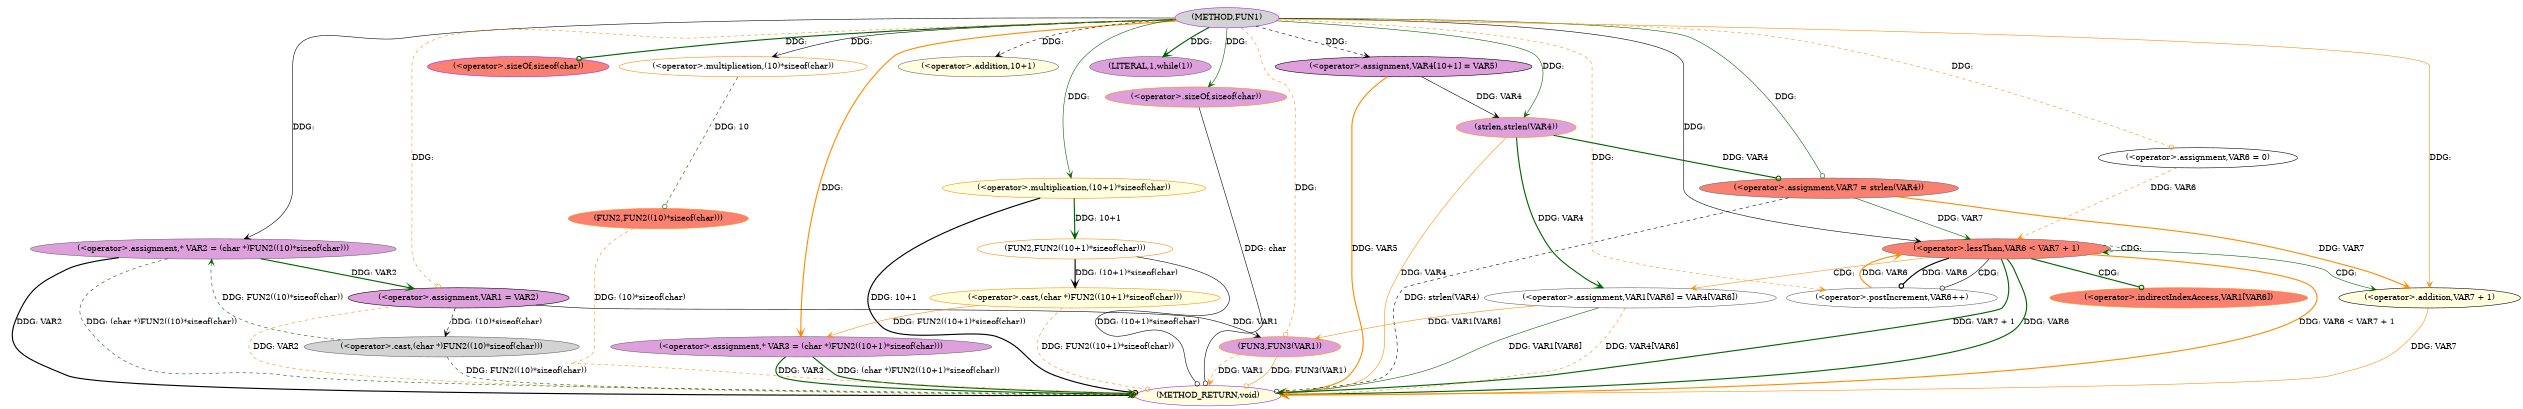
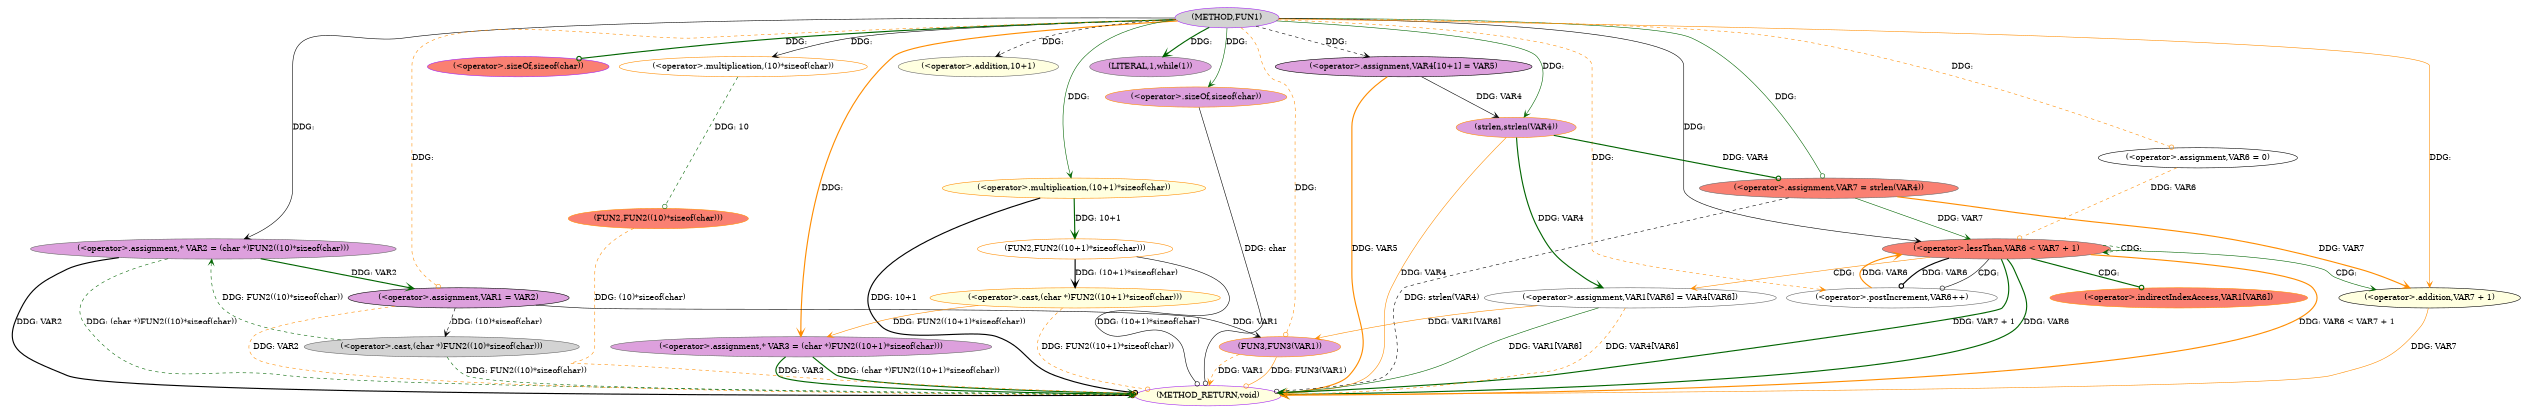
(2100, 202) -> (2100, 202)
